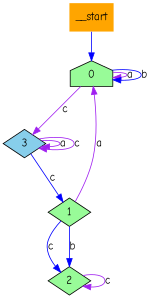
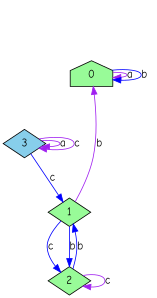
(92, 17) -> none
(60, 108) -> none
(99, 144) -> (99, 144)
none -> (77, 250)
